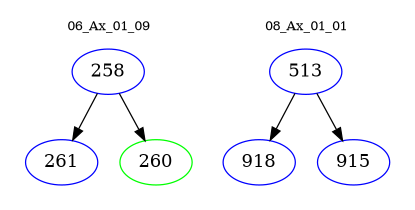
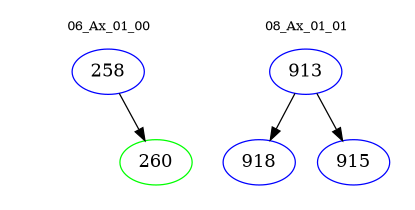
(109, 27) -> (109, 27)
(306, 72) -> (306, 72)
(62, 162) -> none
